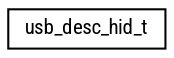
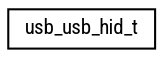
(87, 29) -> (82, 29)
